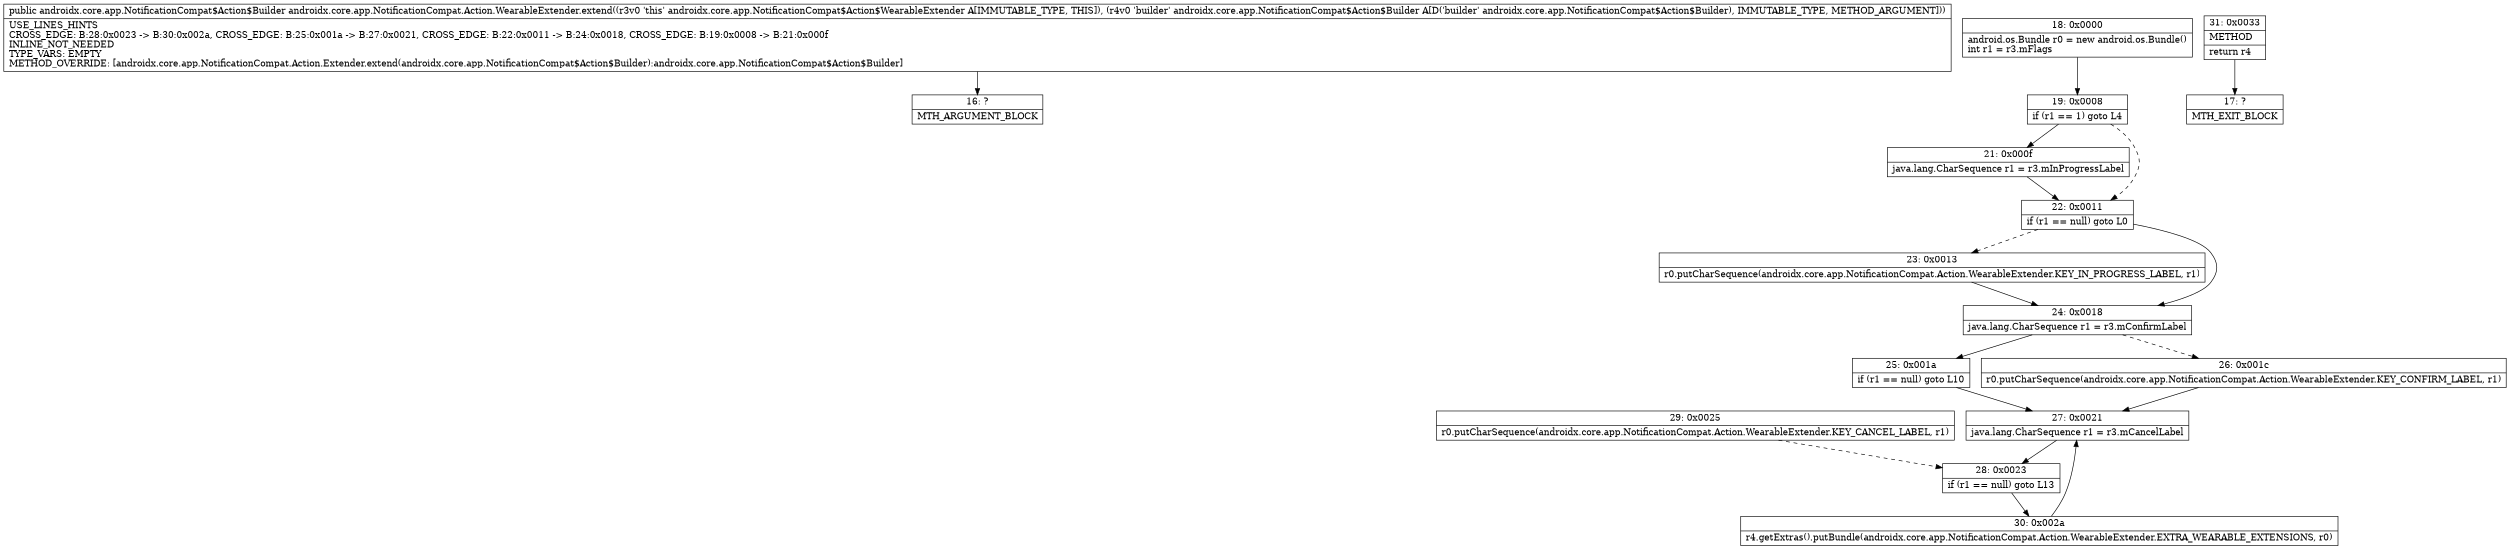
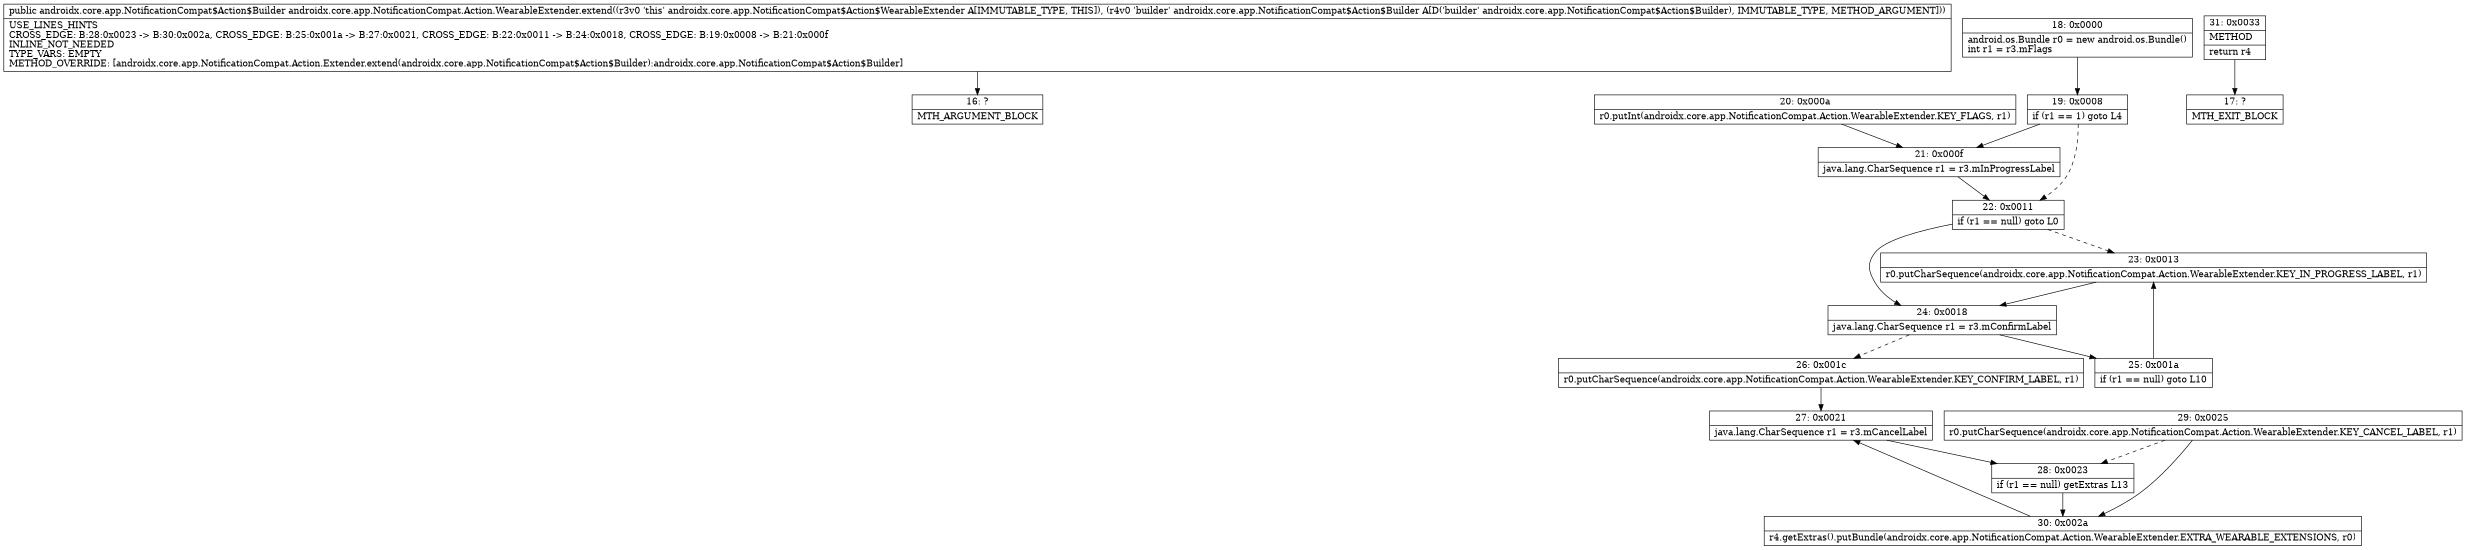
none -> (1805, 109)
(1991, 398) -> (2154, 324)
none -> (2153, 482)
(2001, 485) -> (2063, 485)
